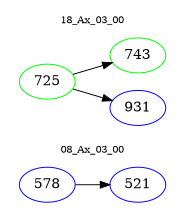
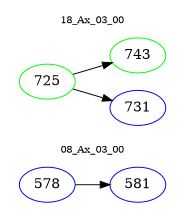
(138, 108) -> (138, 108)
(138, 185) -> (138, 185)
